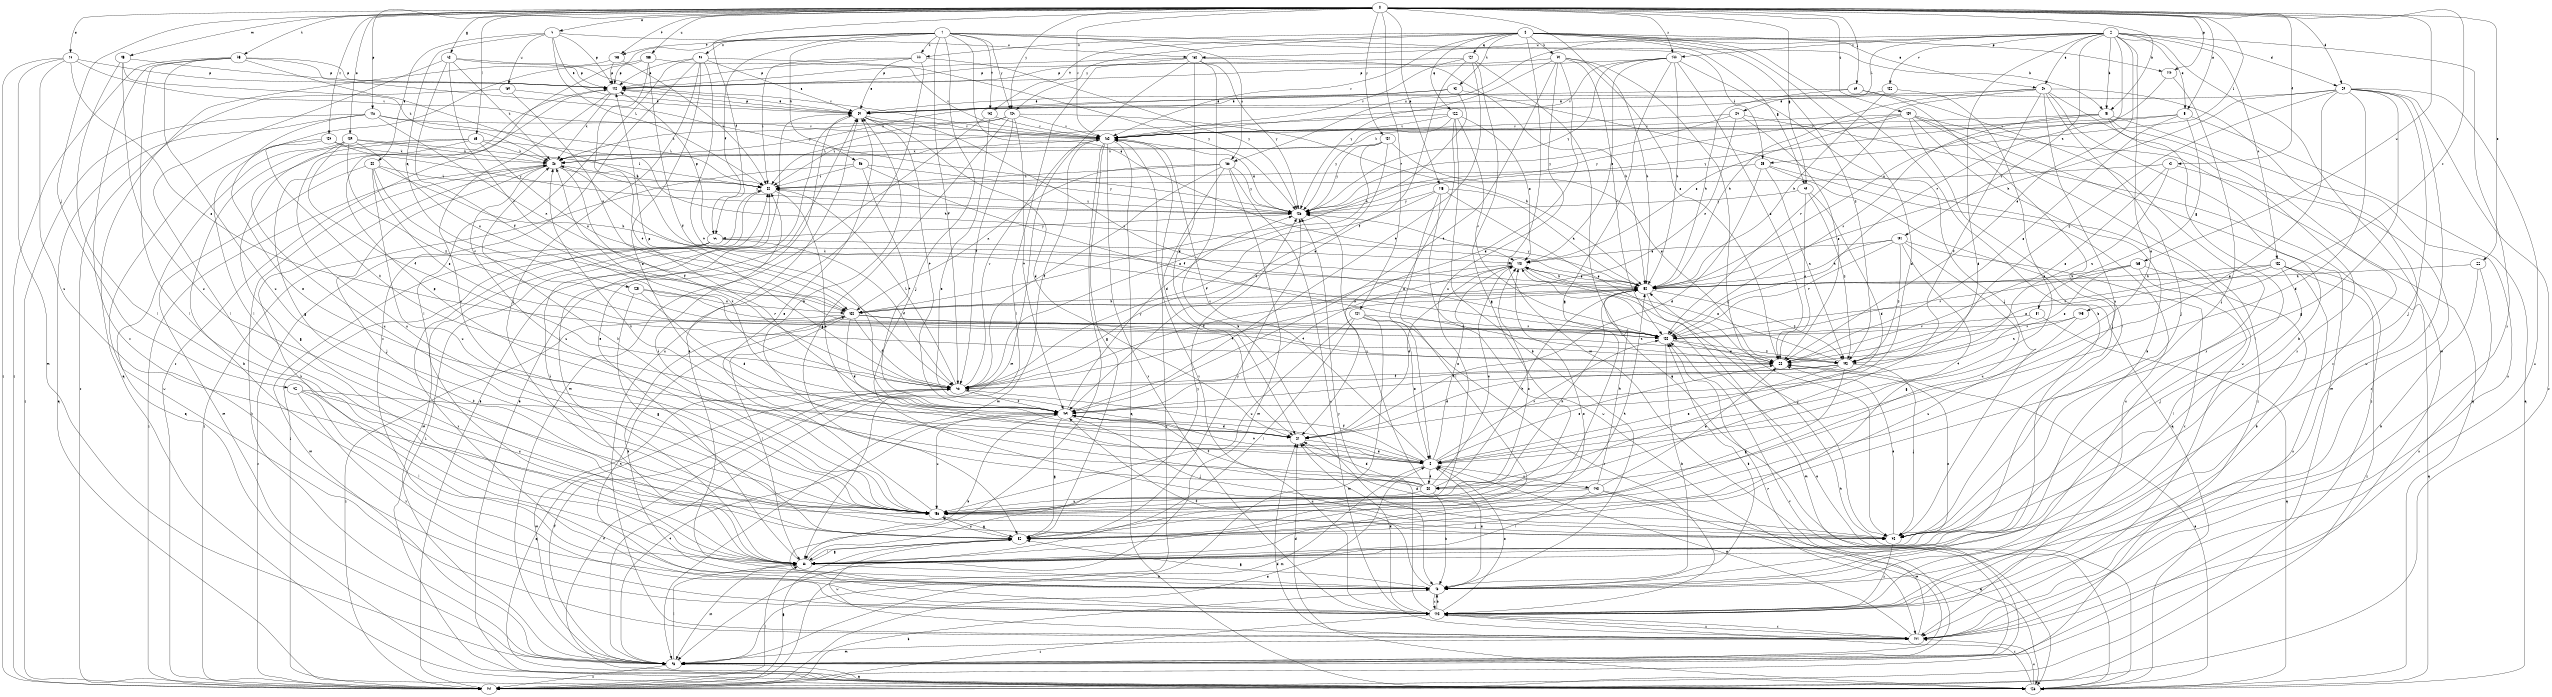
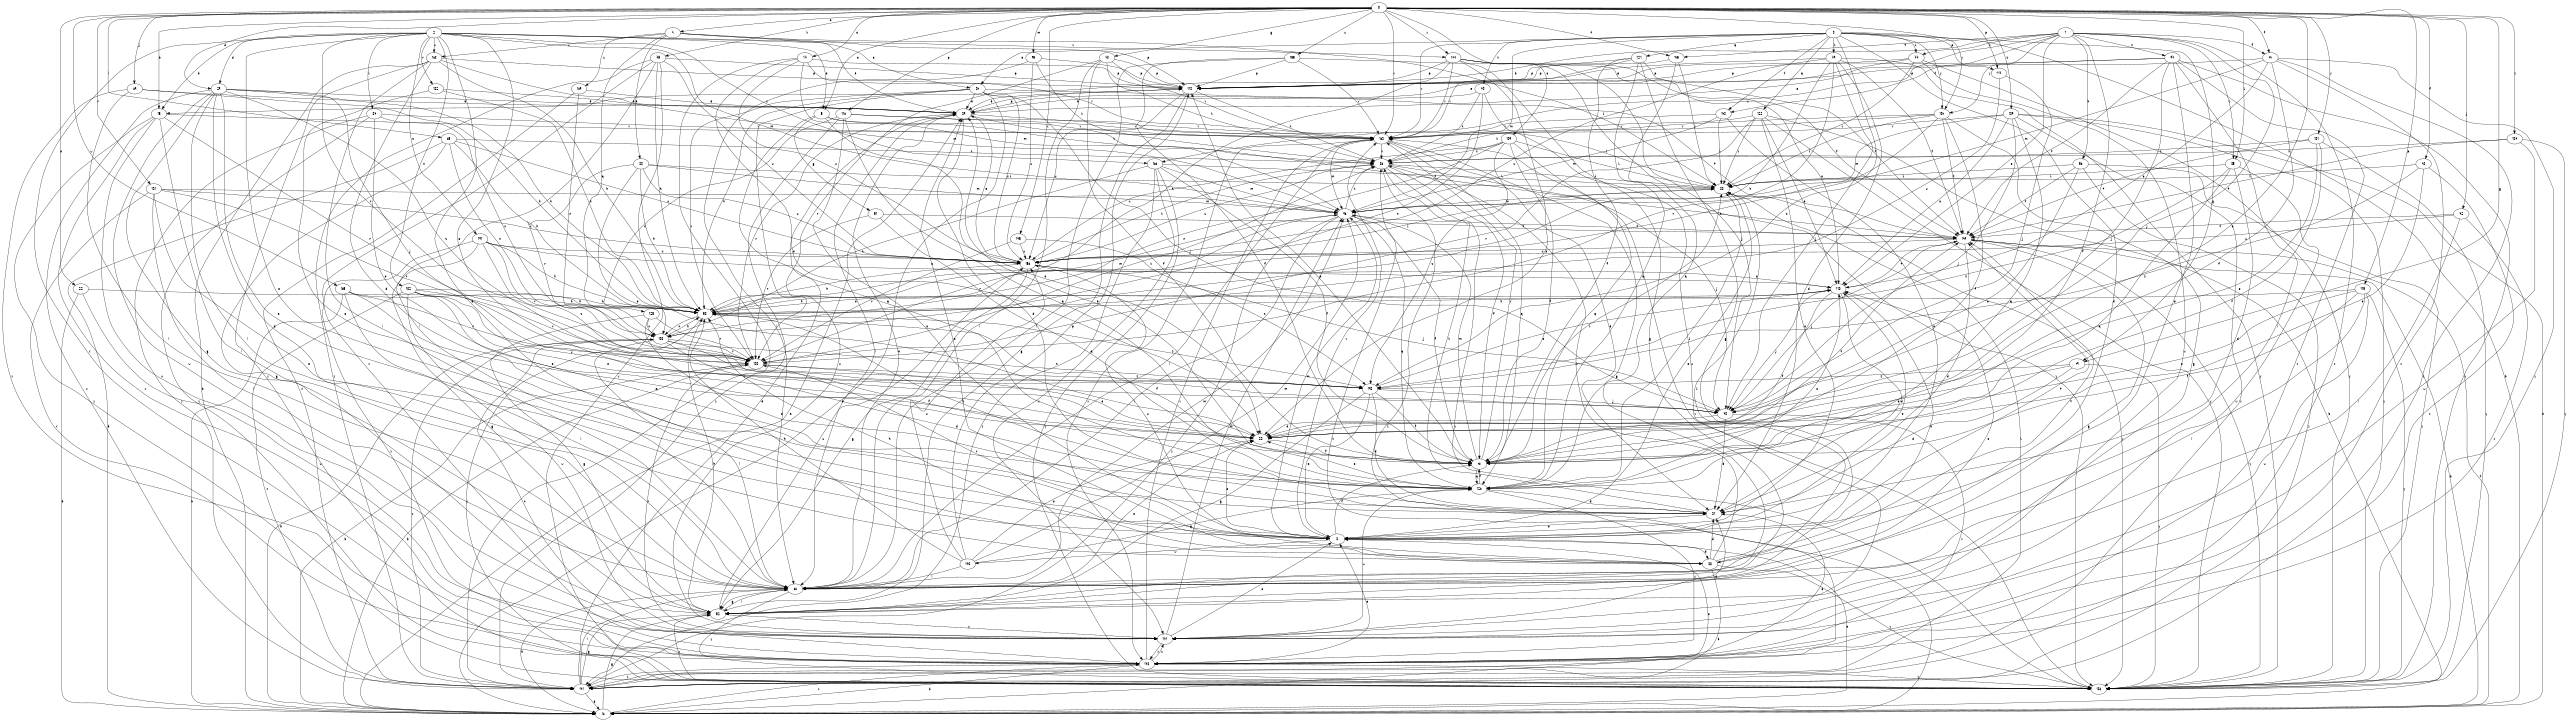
none -> (1719, 150)
(966, 228) -> (2502, 437)
(2122, 508) -> none
